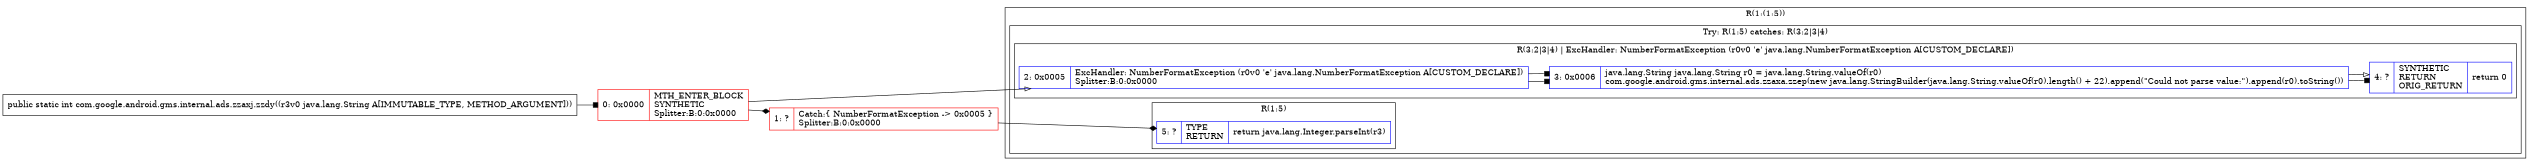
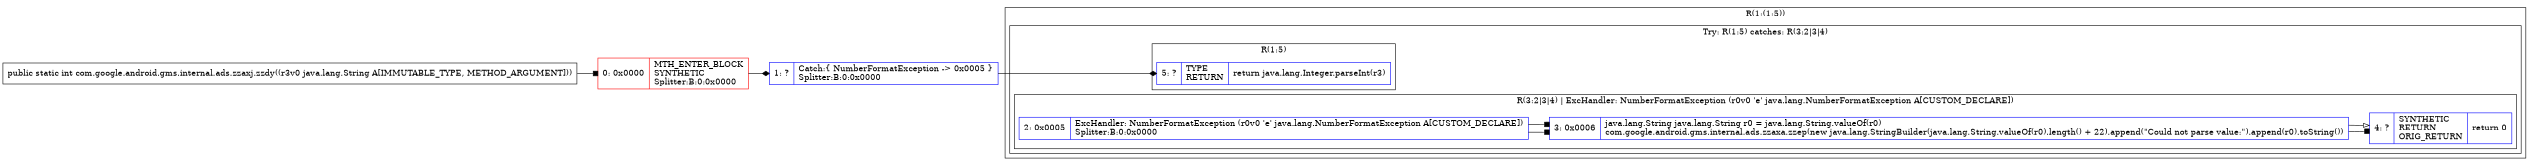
(887, 95) -> none
(884, 119) -> (884, 74)
